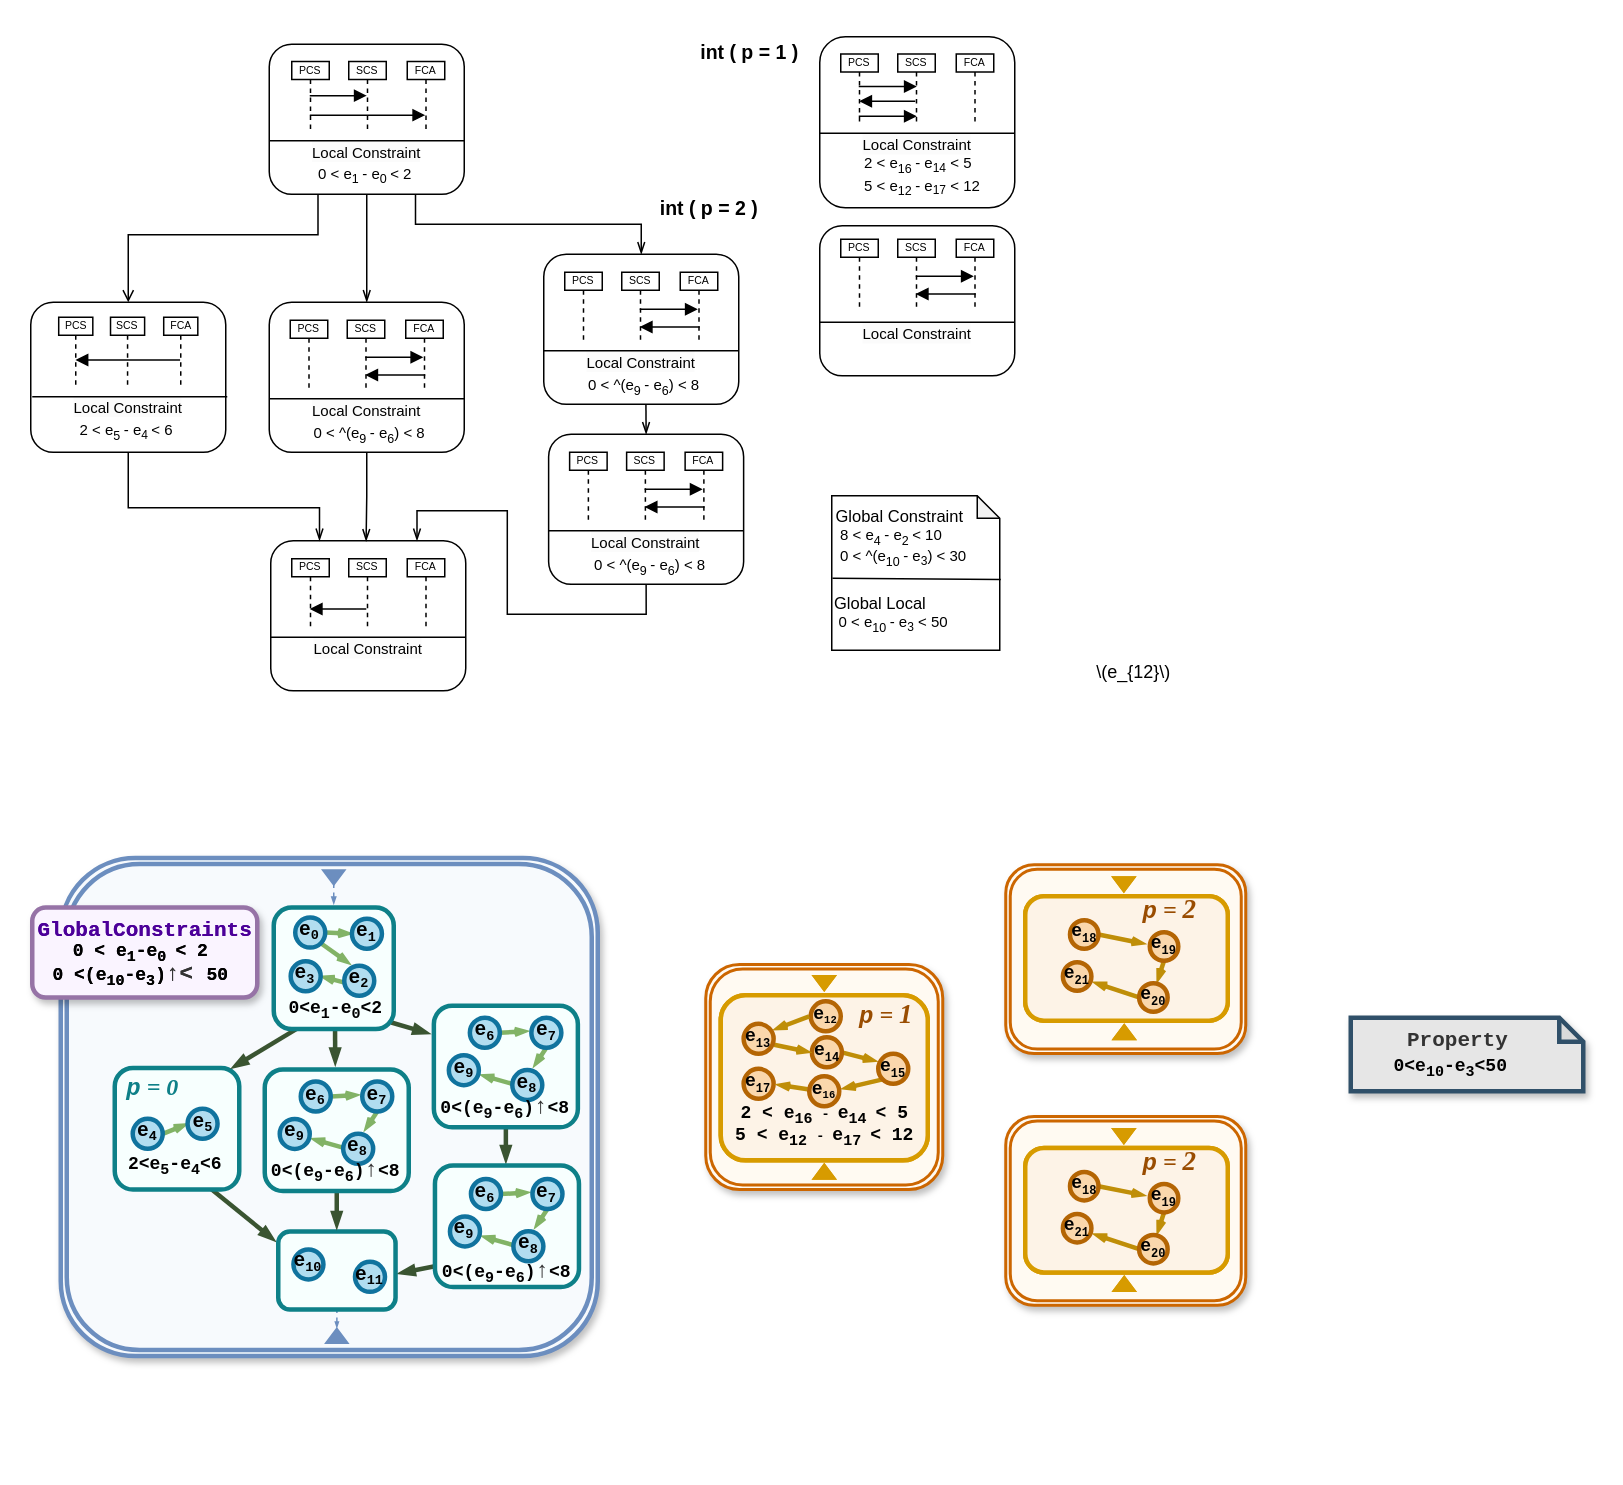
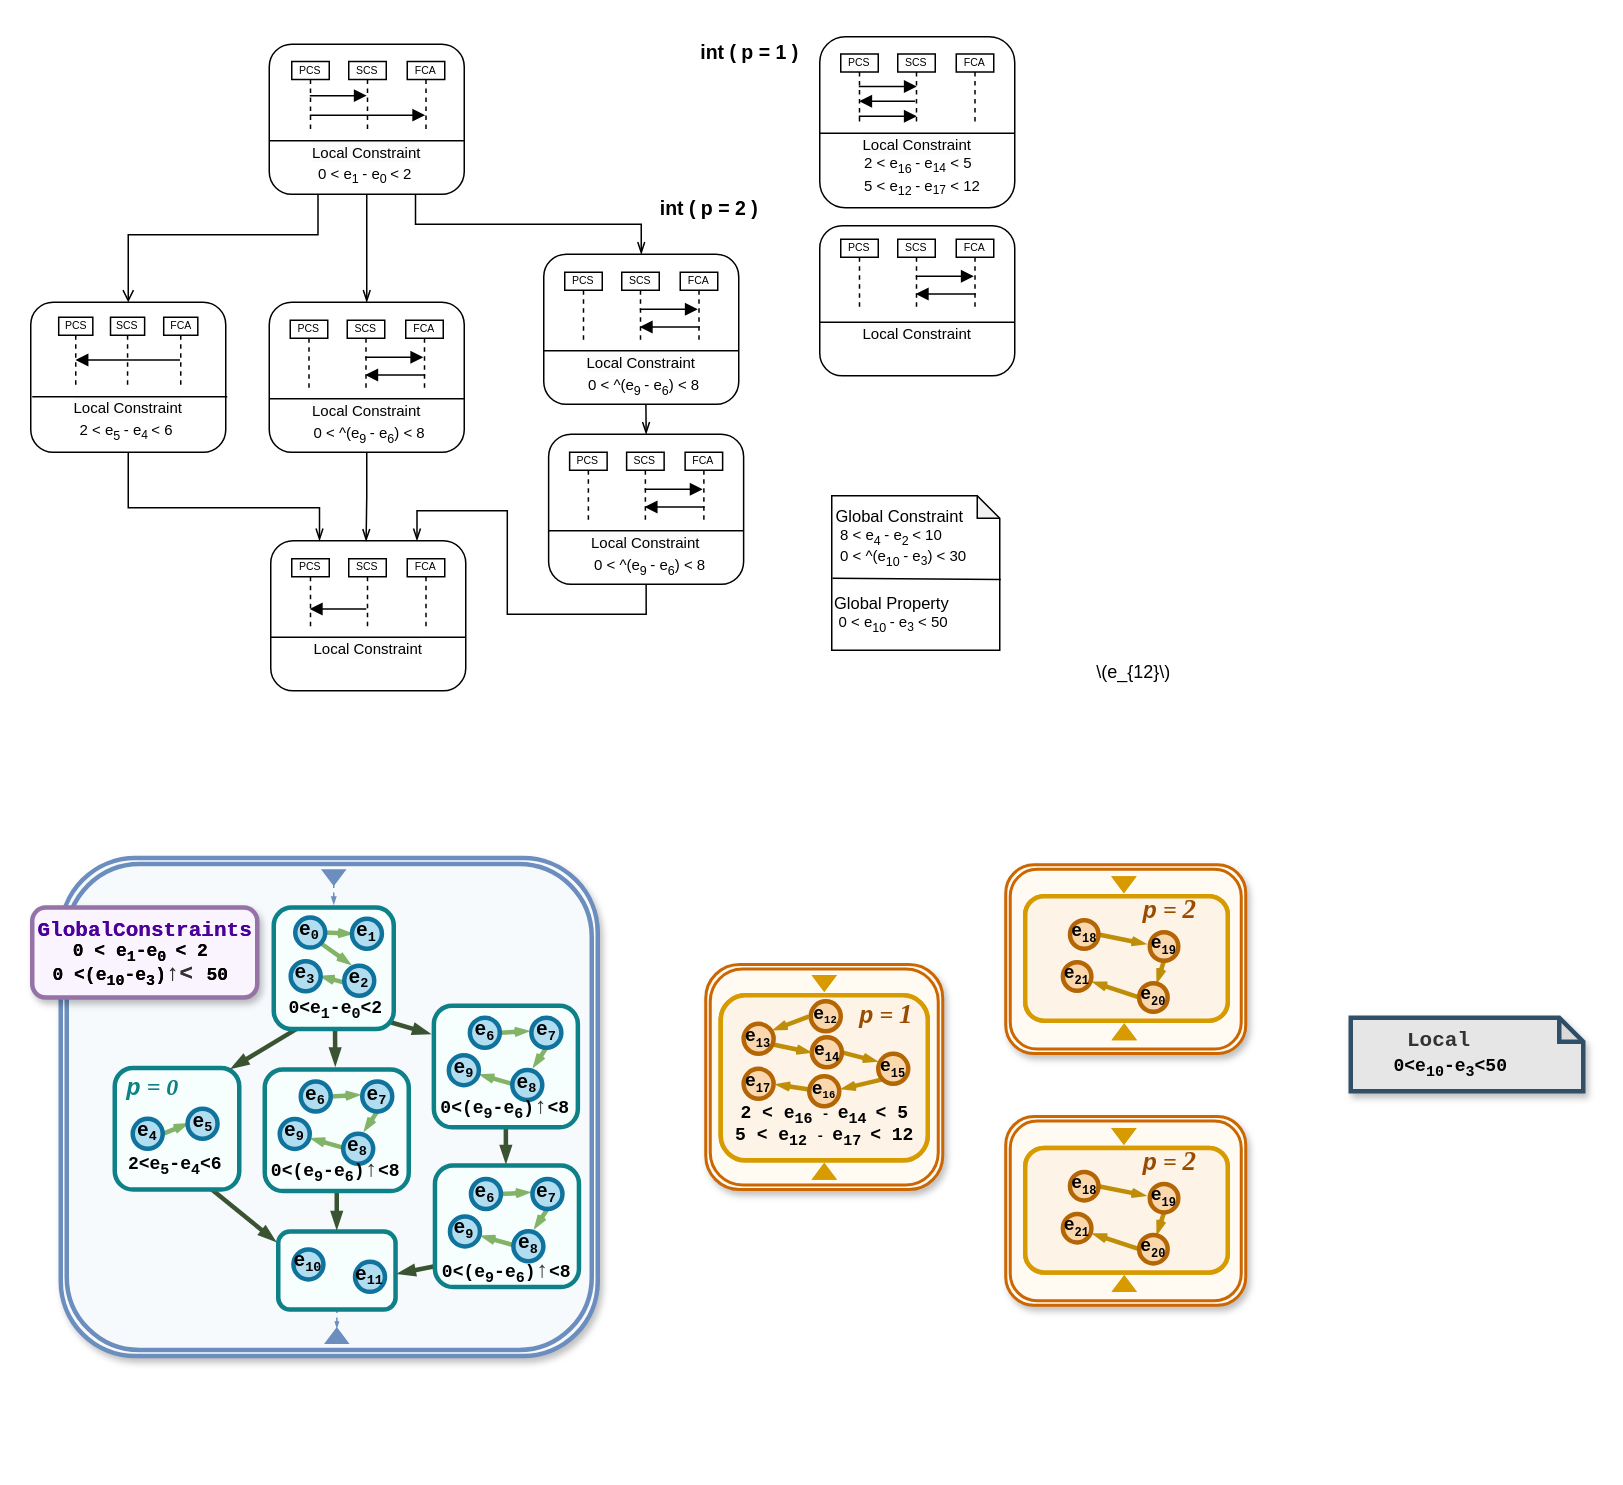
(886, 604) -> (892, 615)
(1448, 1039) -> (1431, 1039)
